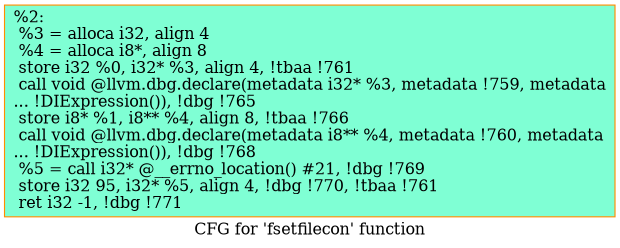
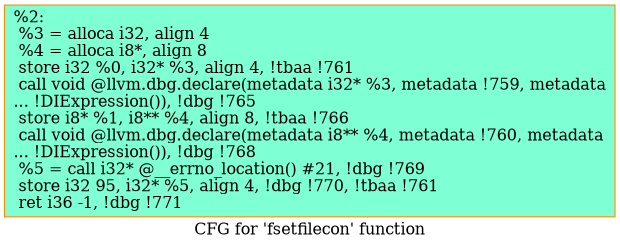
(99, 203) -> (99, 203)
